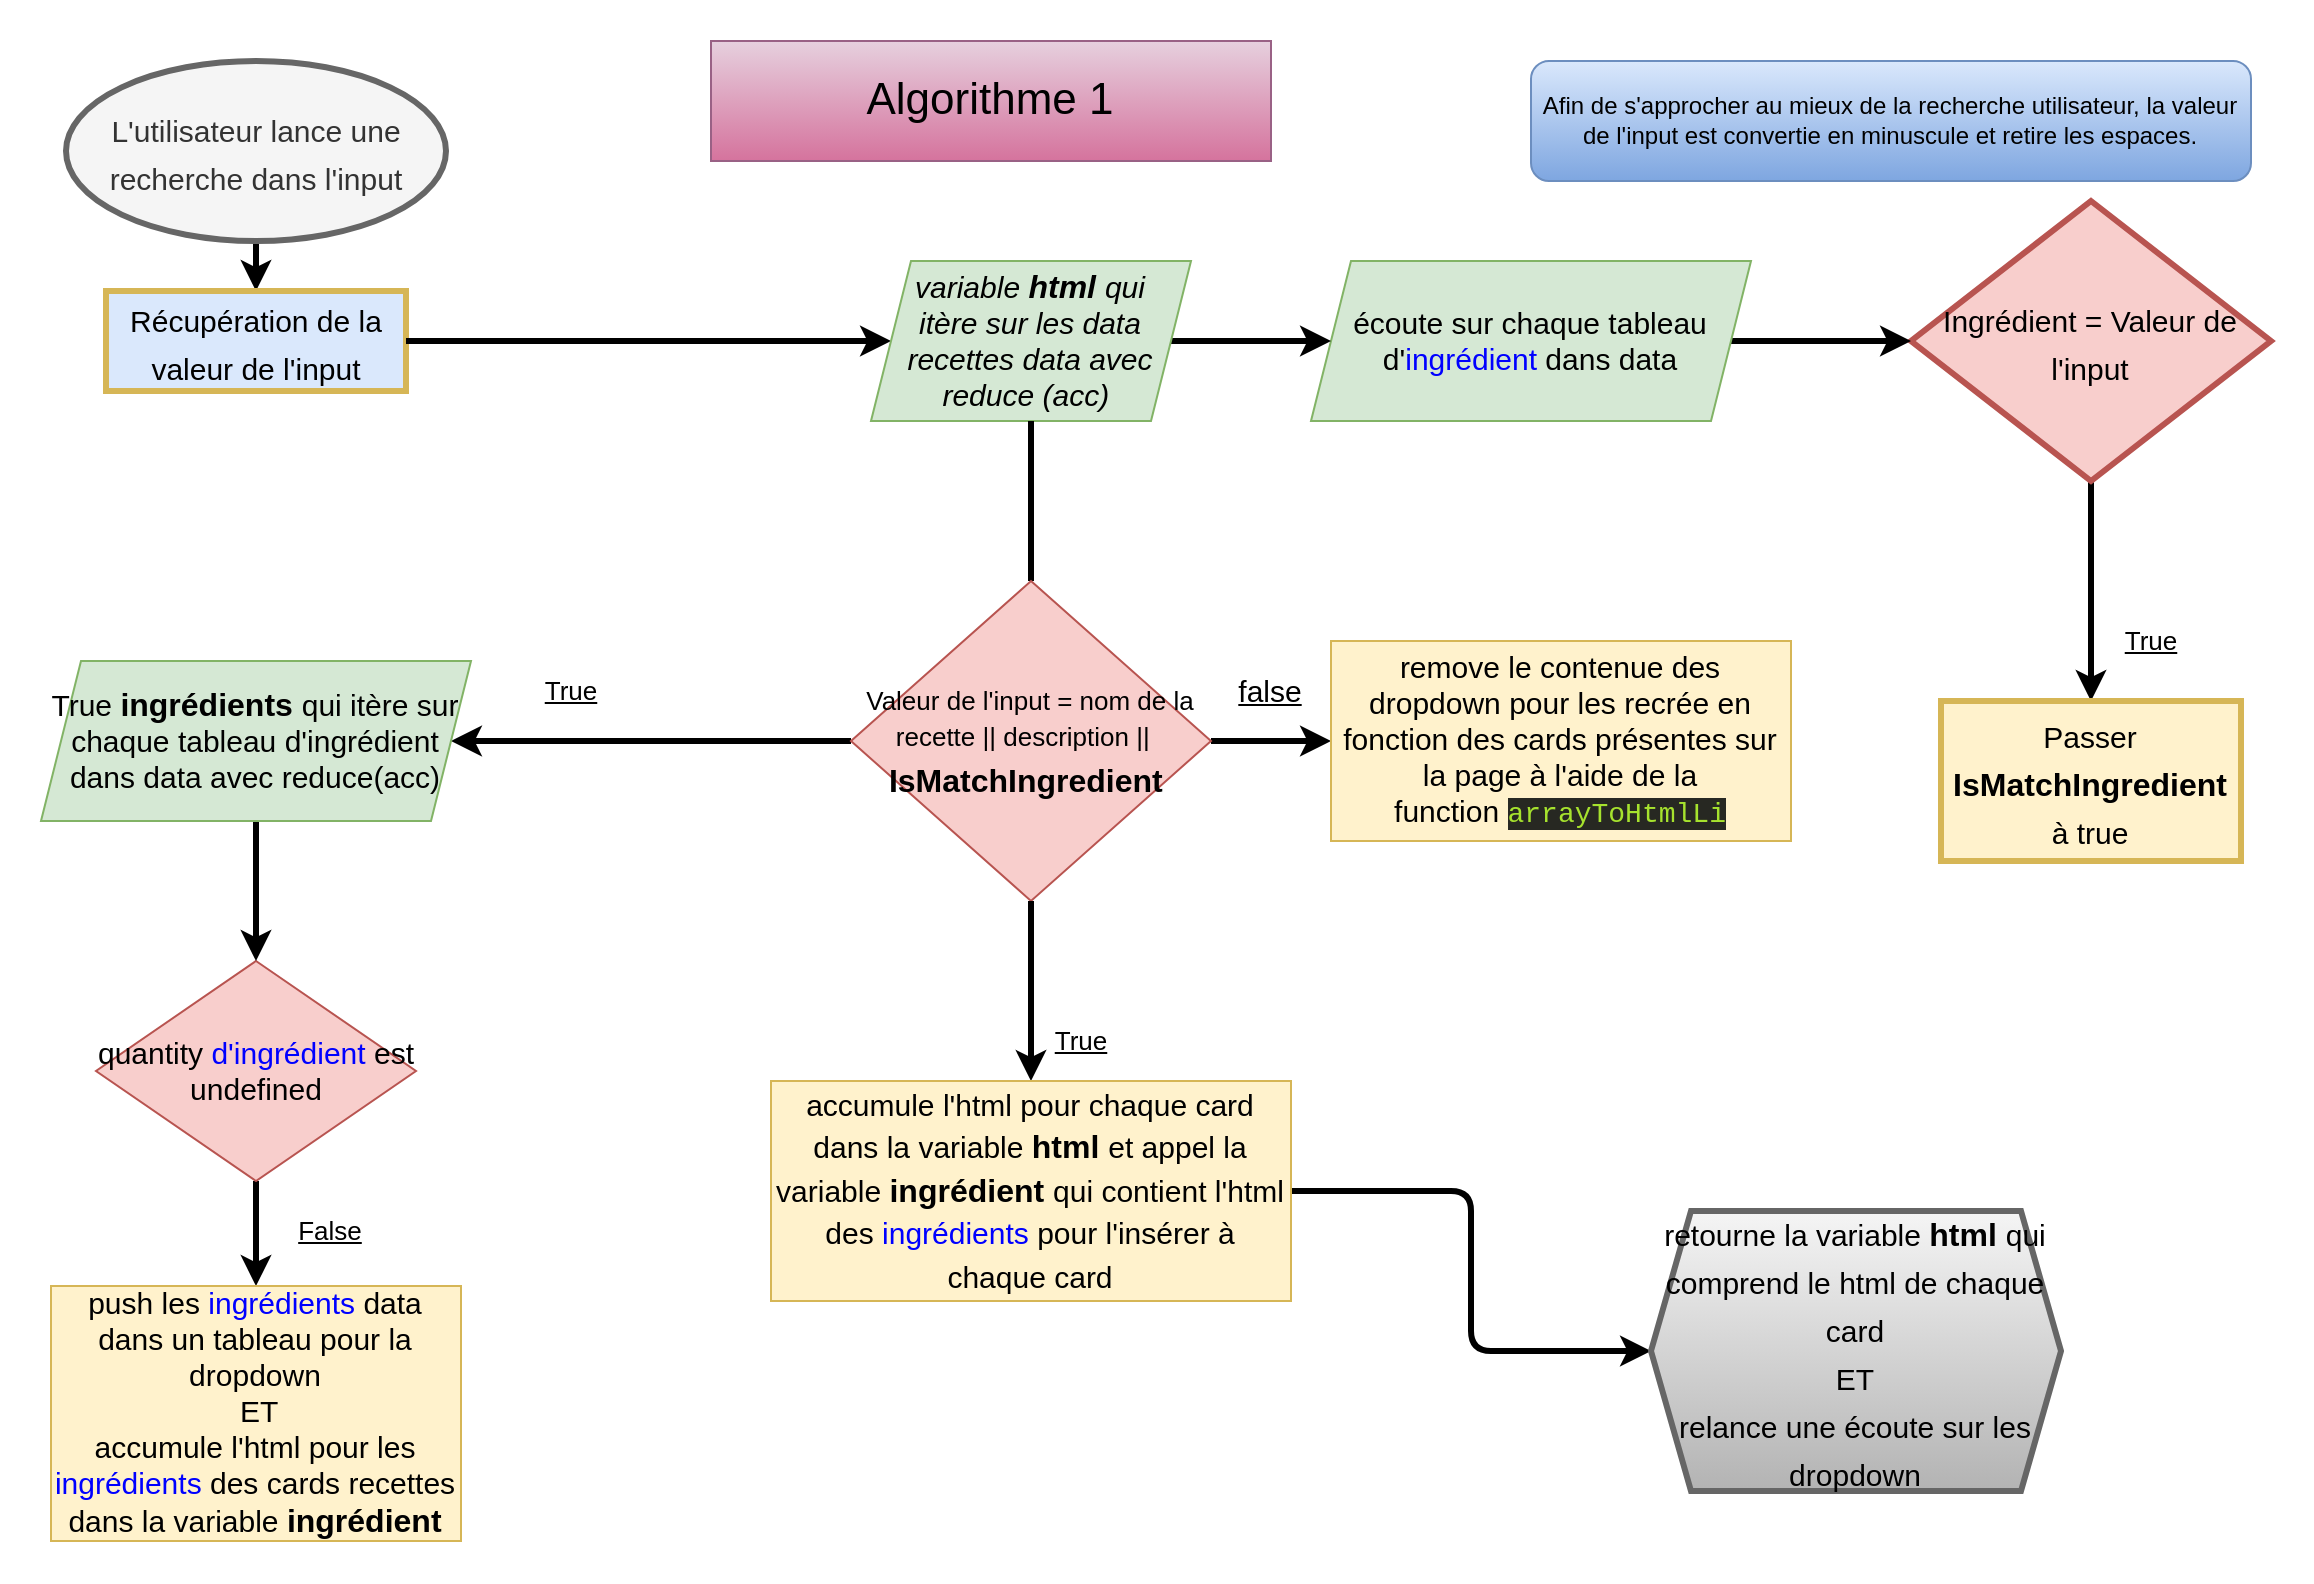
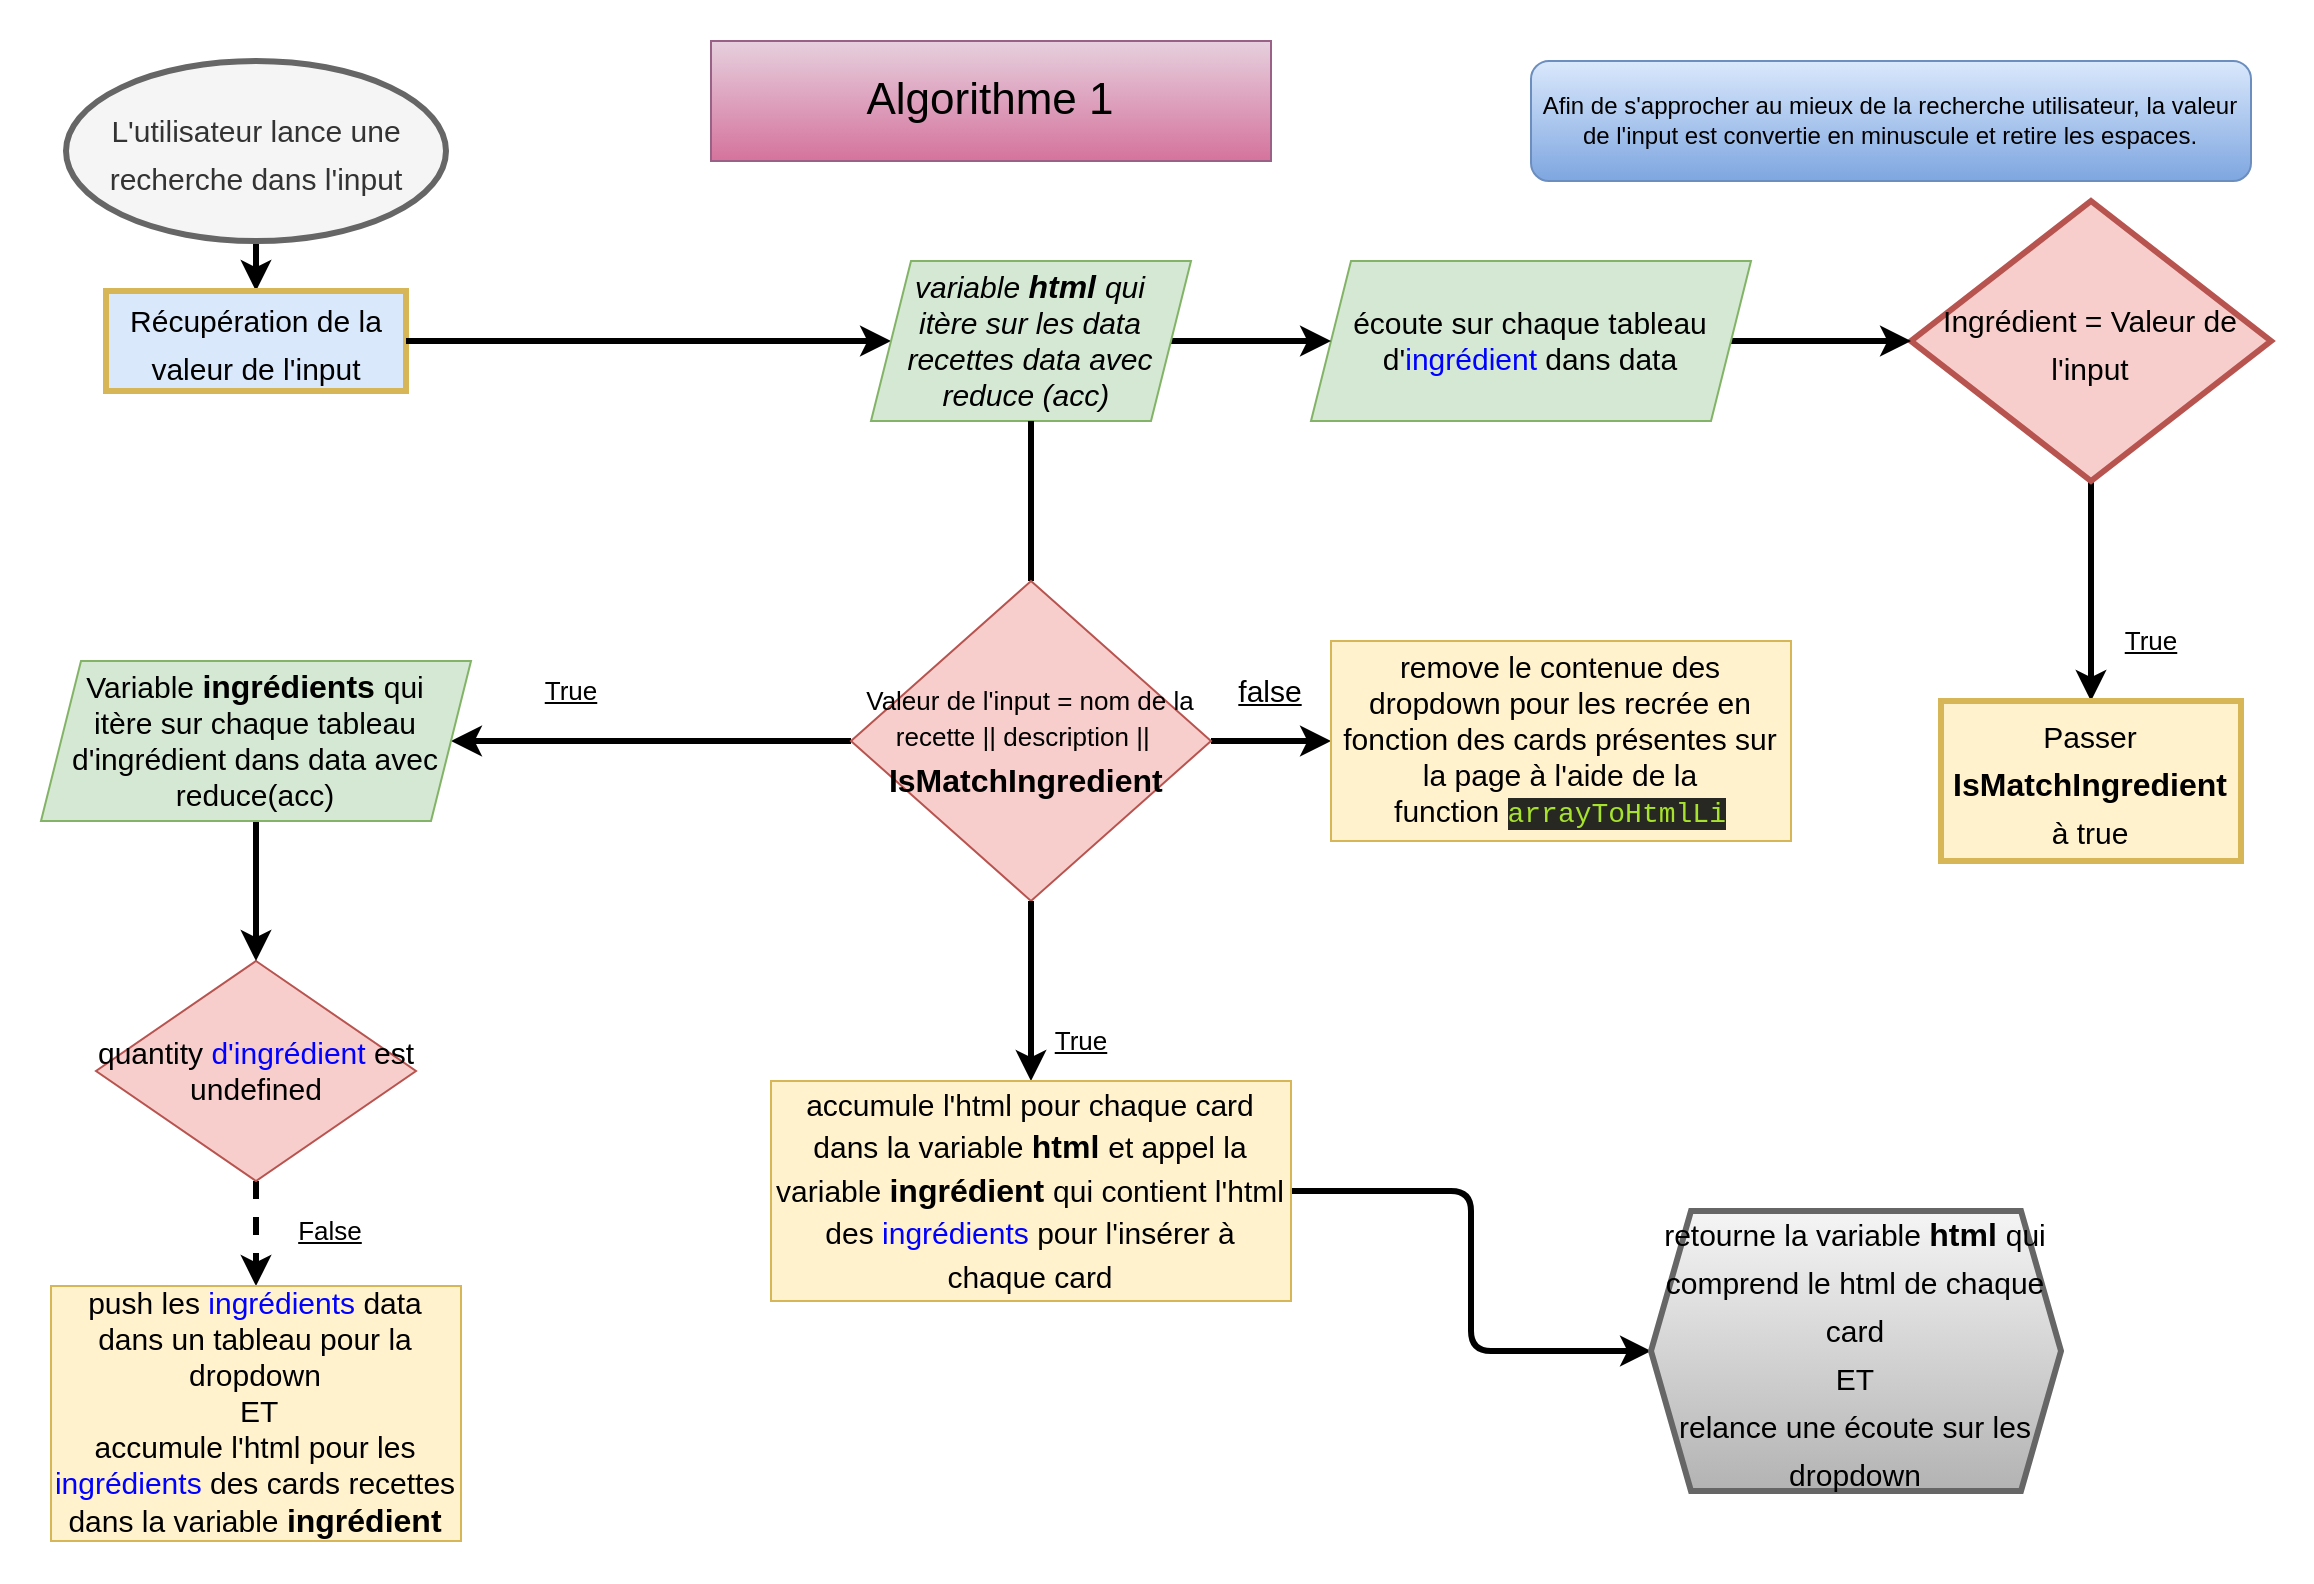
(256, 741) -> (256, 741)
(256, 1207) -> (256, 1207)
